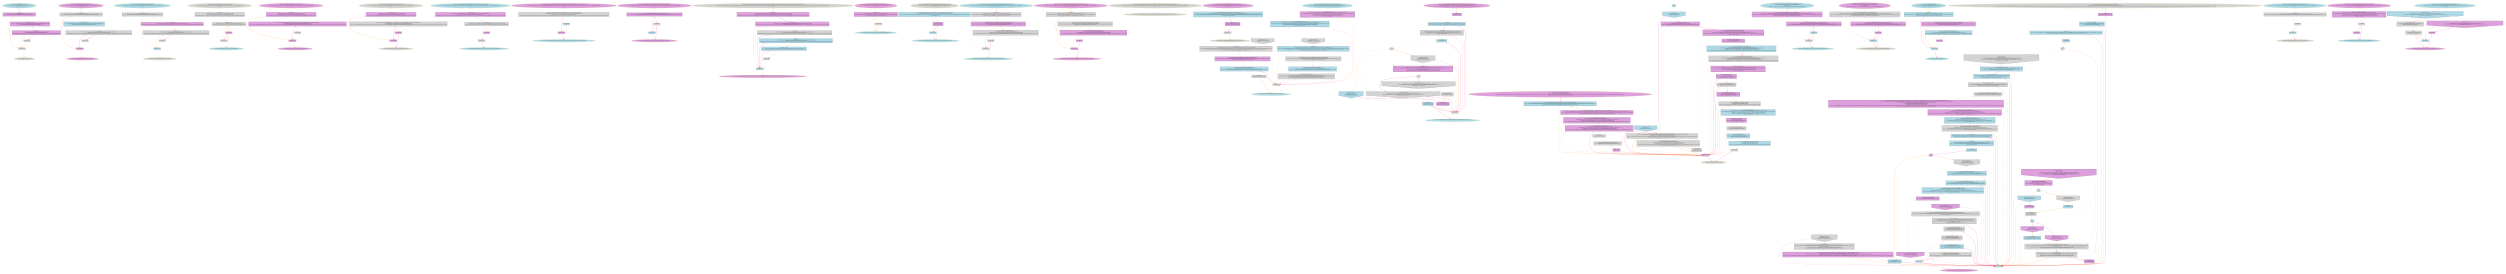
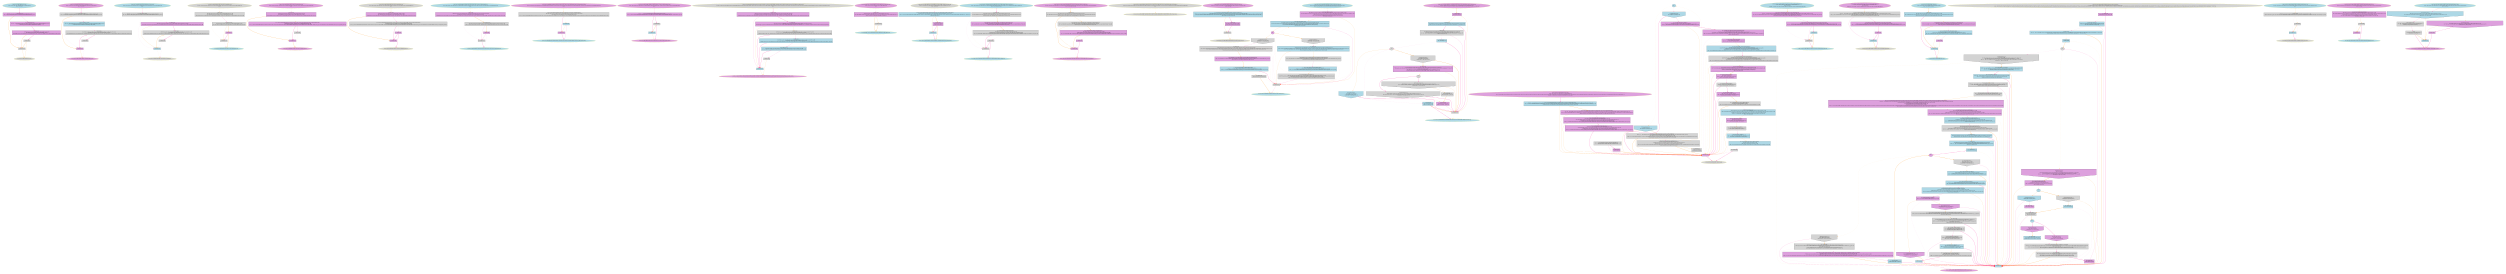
none -> (1273, 33)
(1599, 136) -> none
